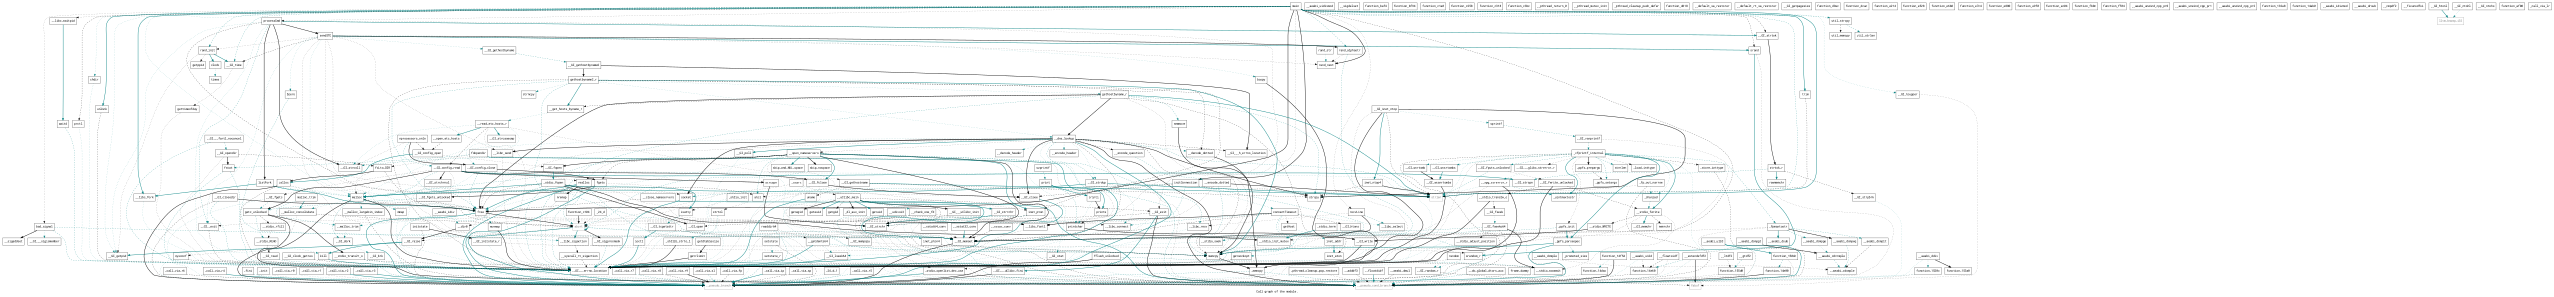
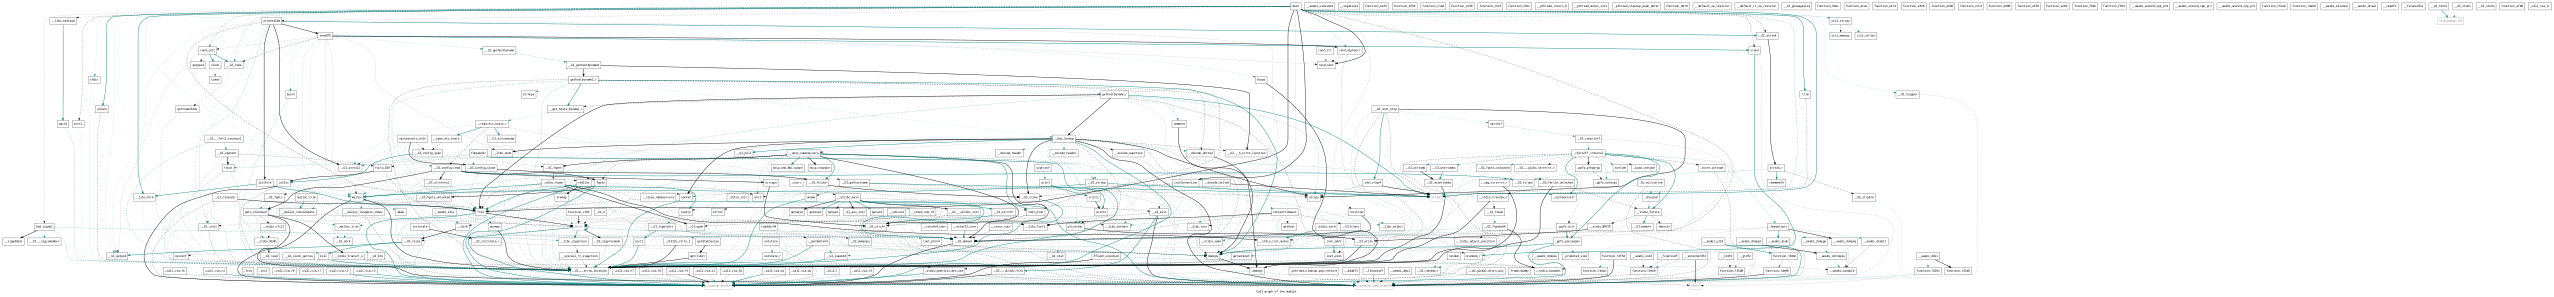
(1104, 265) -> (1104, 265)
